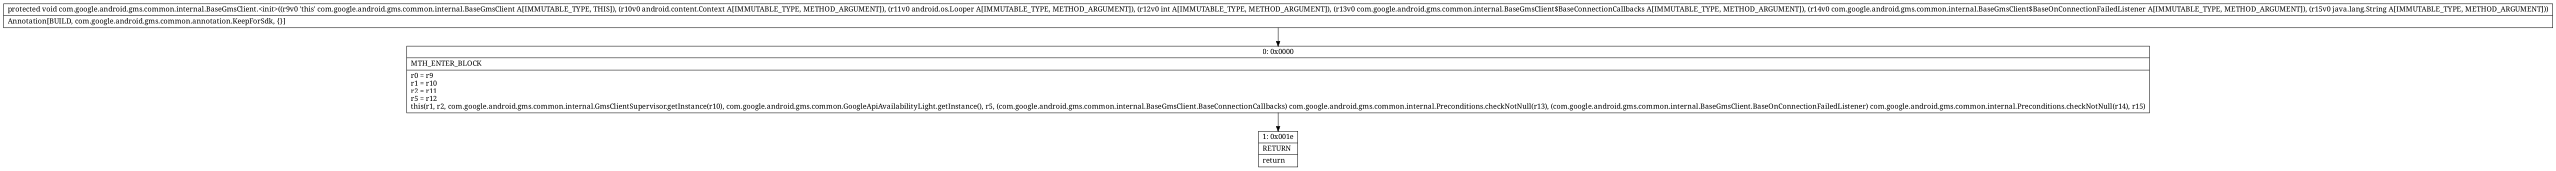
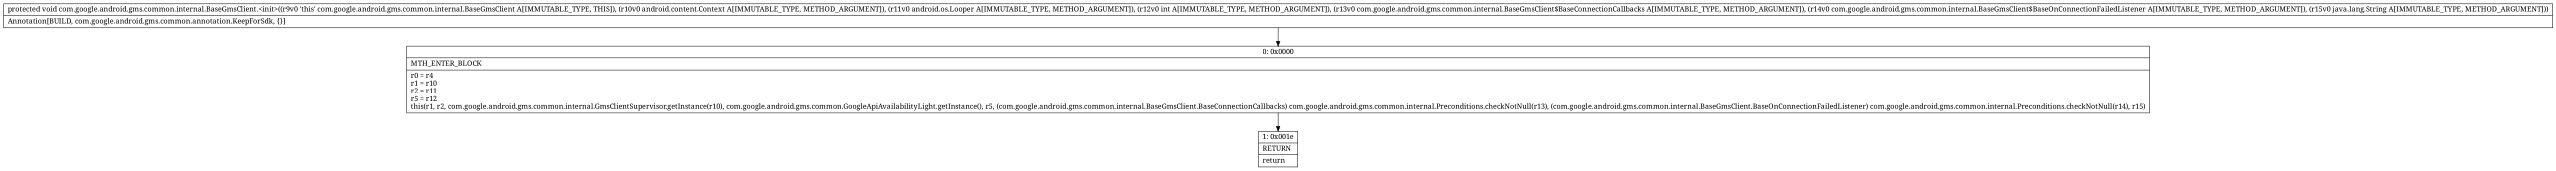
(422, 76) -> (422, 76)
